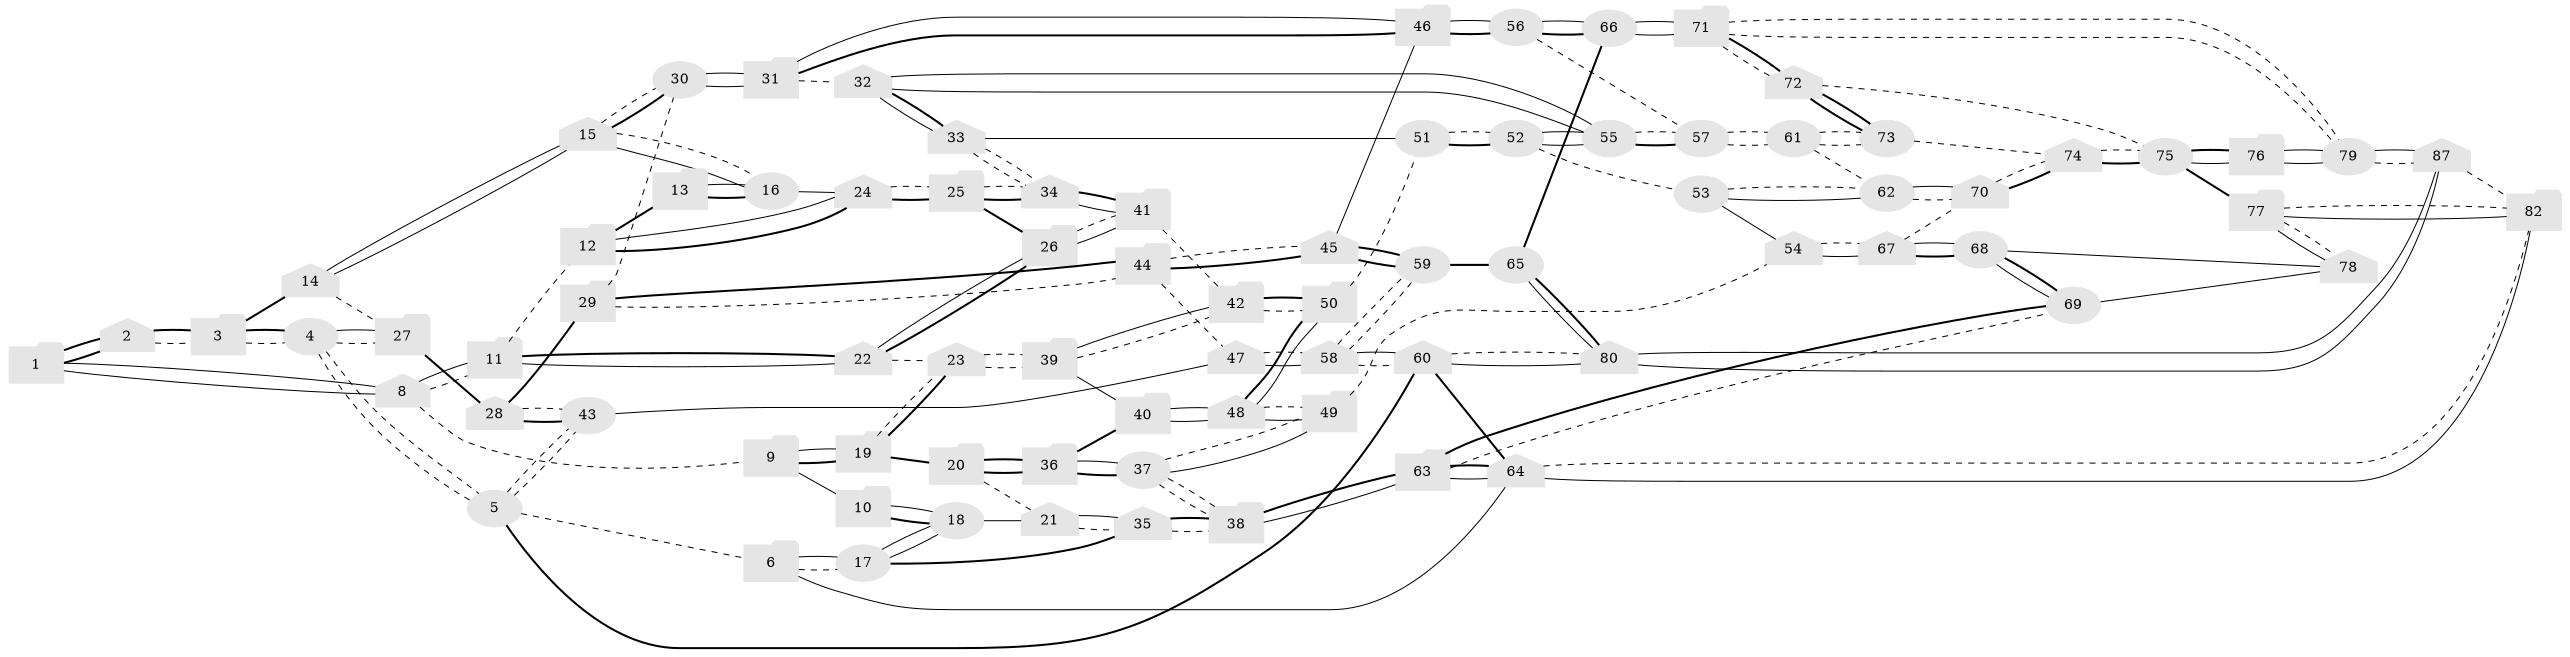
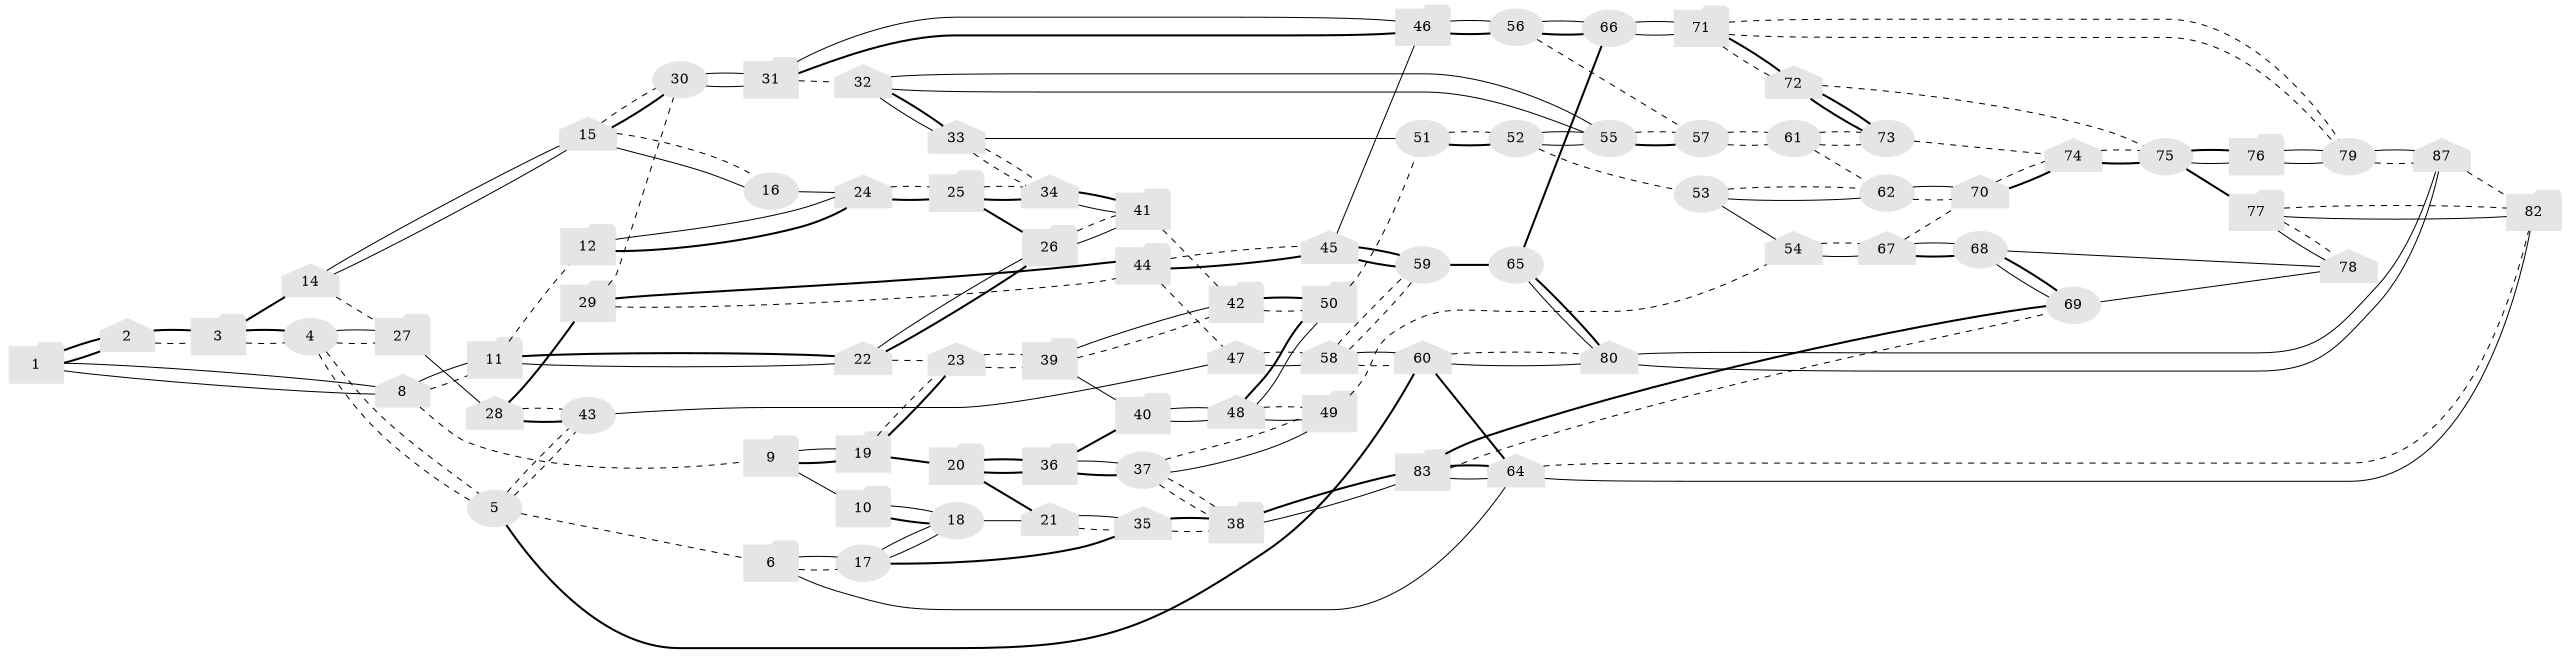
(680, 191) -> none
(461, 386) -> (461, 386)
(1423, 472) -> (1423, 472)
(1008, 496) -> (1008, 496)
